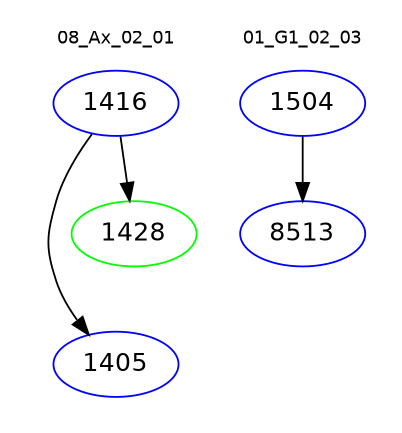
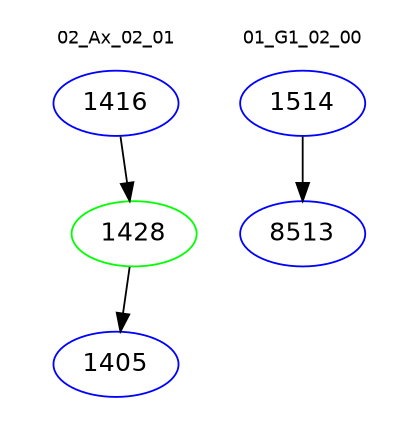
(116, 39) -> (116, 39)
(303, 39) -> (303, 39)
(303, 103) -> (303, 103)
(50, 225) -> (126, 290)
